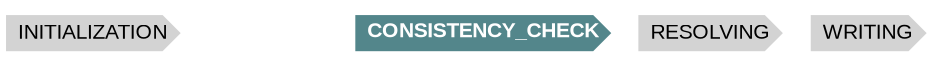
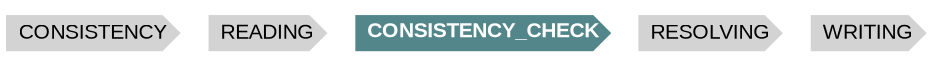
(93, 33) -> (93, 33)
none -> (268, 33)
